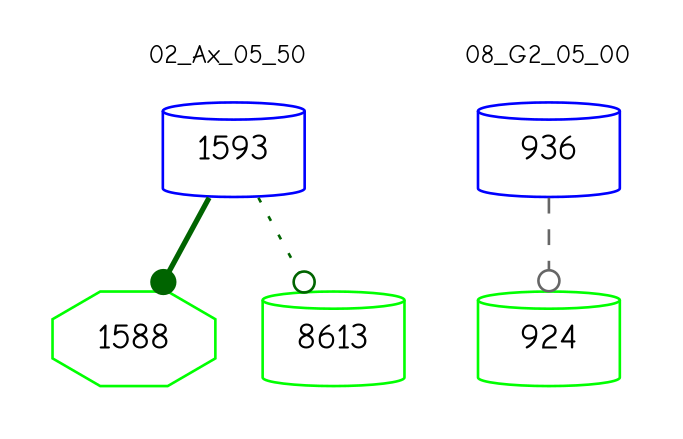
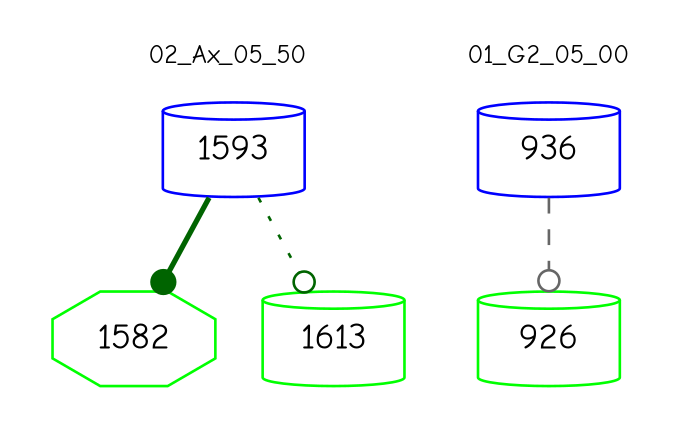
(549, 56) -> (549, 56)
(134, 339) -> (134, 339)
(334, 339) -> (334, 339)
(549, 339) -> (549, 339)
